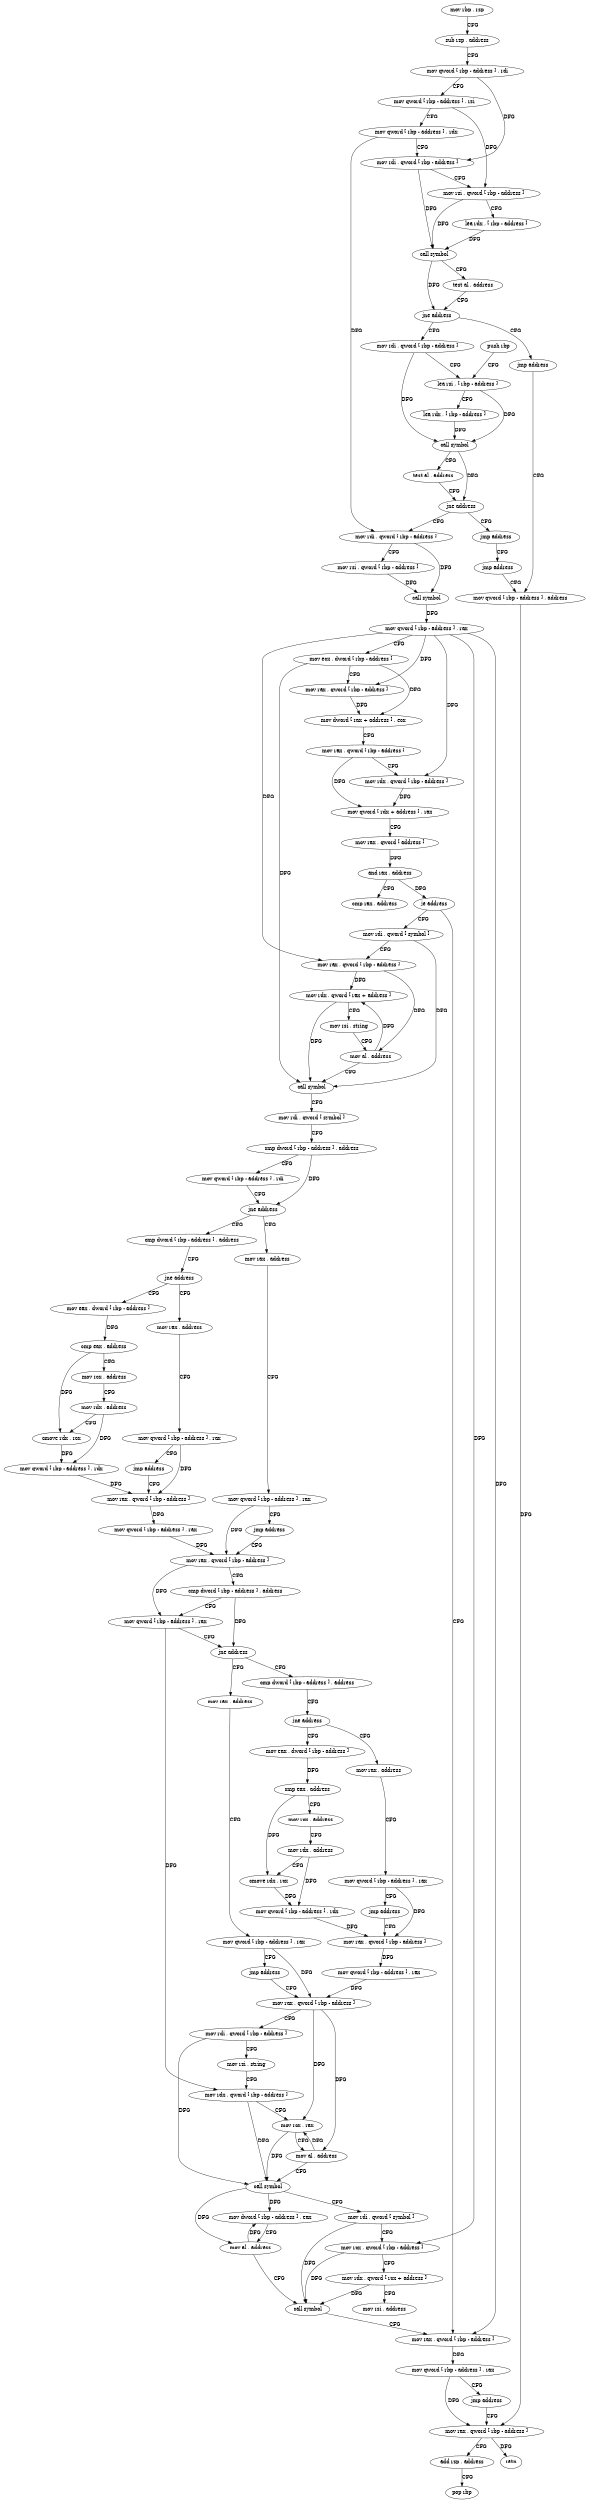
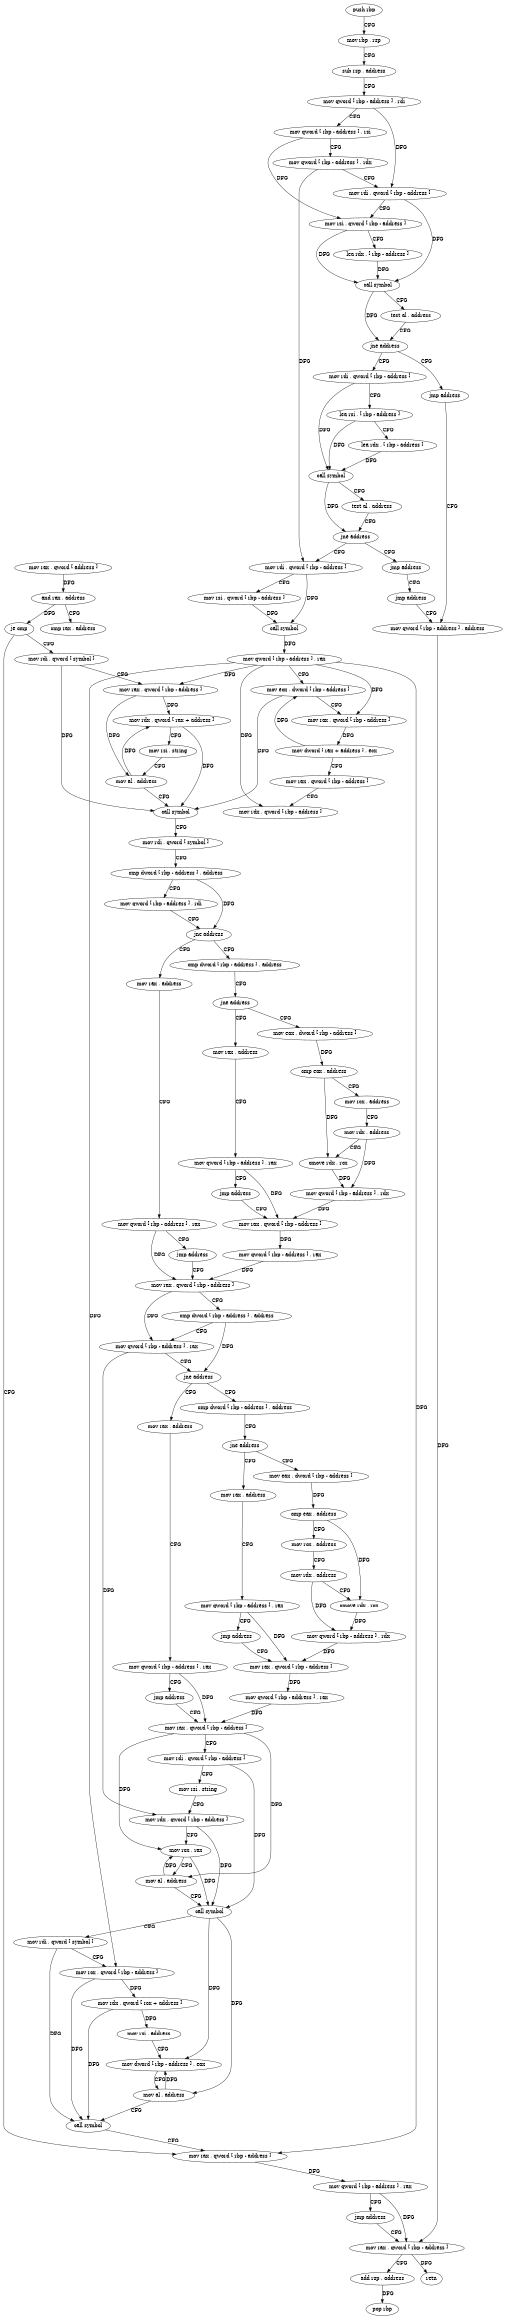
(484, 364) -> (364, 24)
(409, 688) -> (276, 726)
(390, 812) -> none
(434, 904) -> (19, 629)
none -> (156, 2048)
(389, 2263) -> (136, 1988)
(390, 2294) -> (151, 2019)
(468, 2477) -> (388, 2294)
